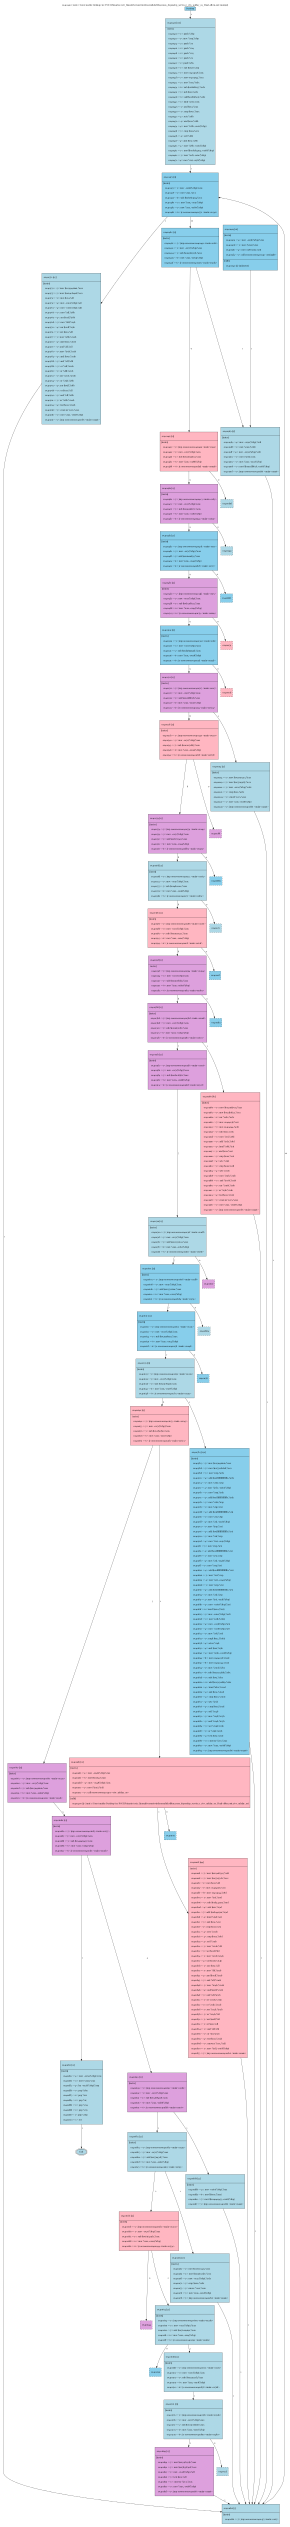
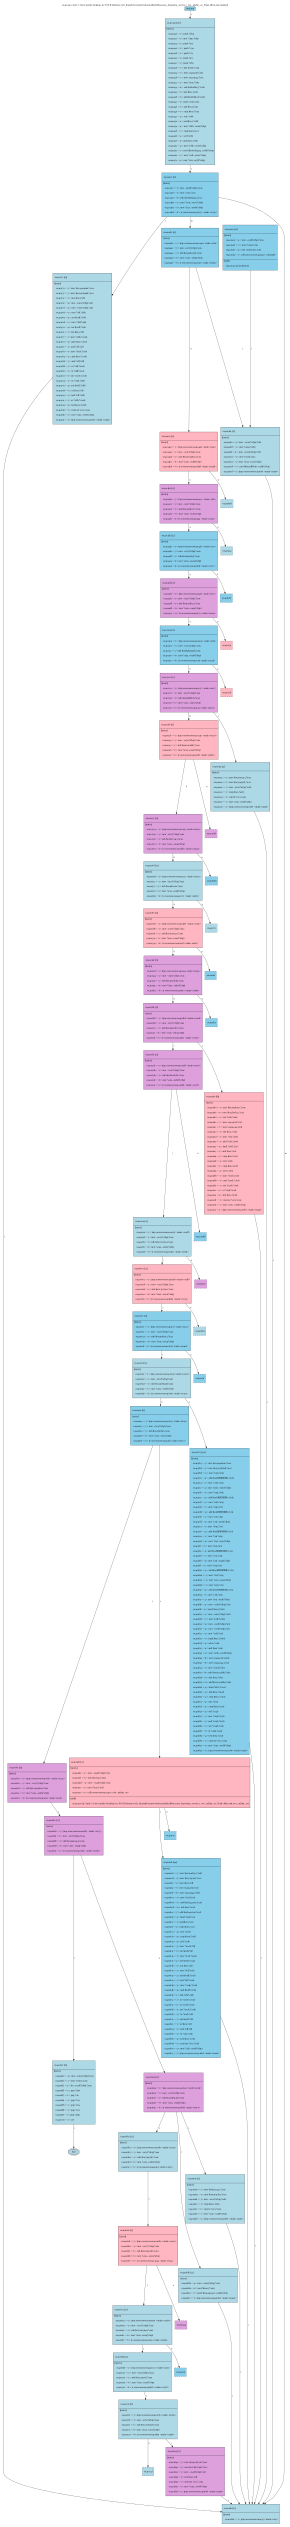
none -> (200, 1237)
(170, 1284) -> (162, 1284)
(284, 1335) -> (284, 1333)
(160, 1426) -> (160, 1426)
(218, 1958) -> (191, 1958)
(180, 2211) -> (193, 2142)
